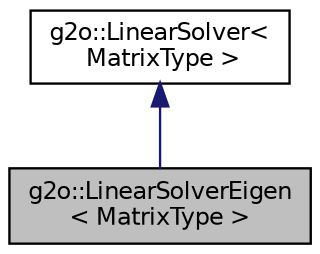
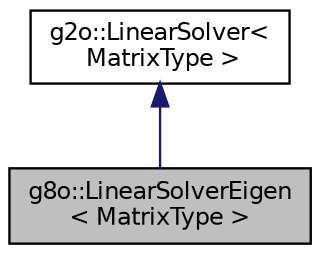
(160, 206) -> (160, 206)
